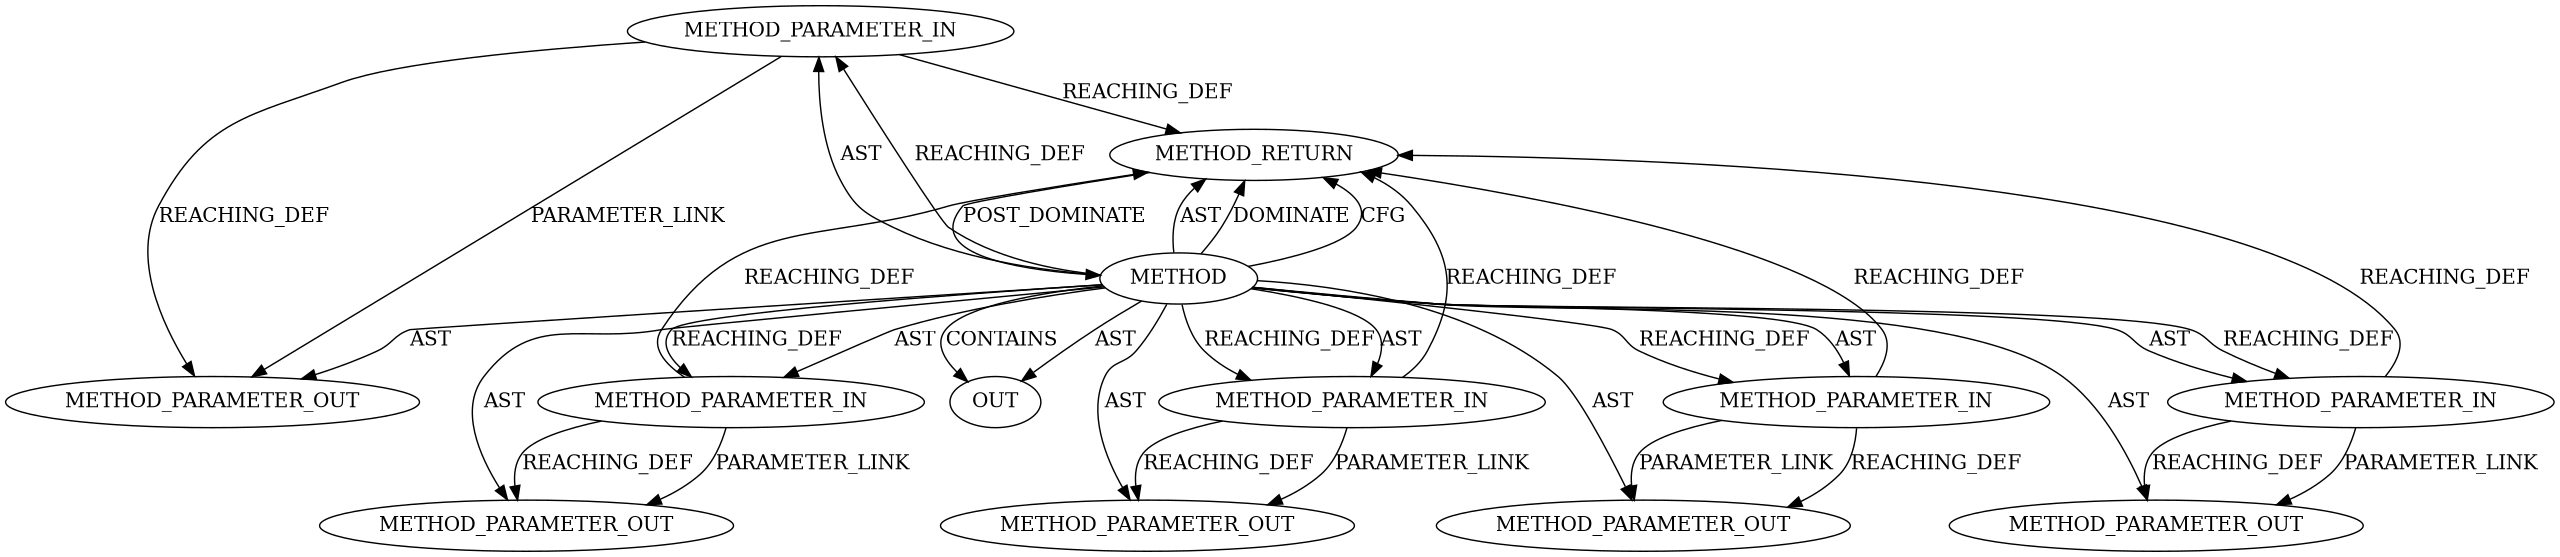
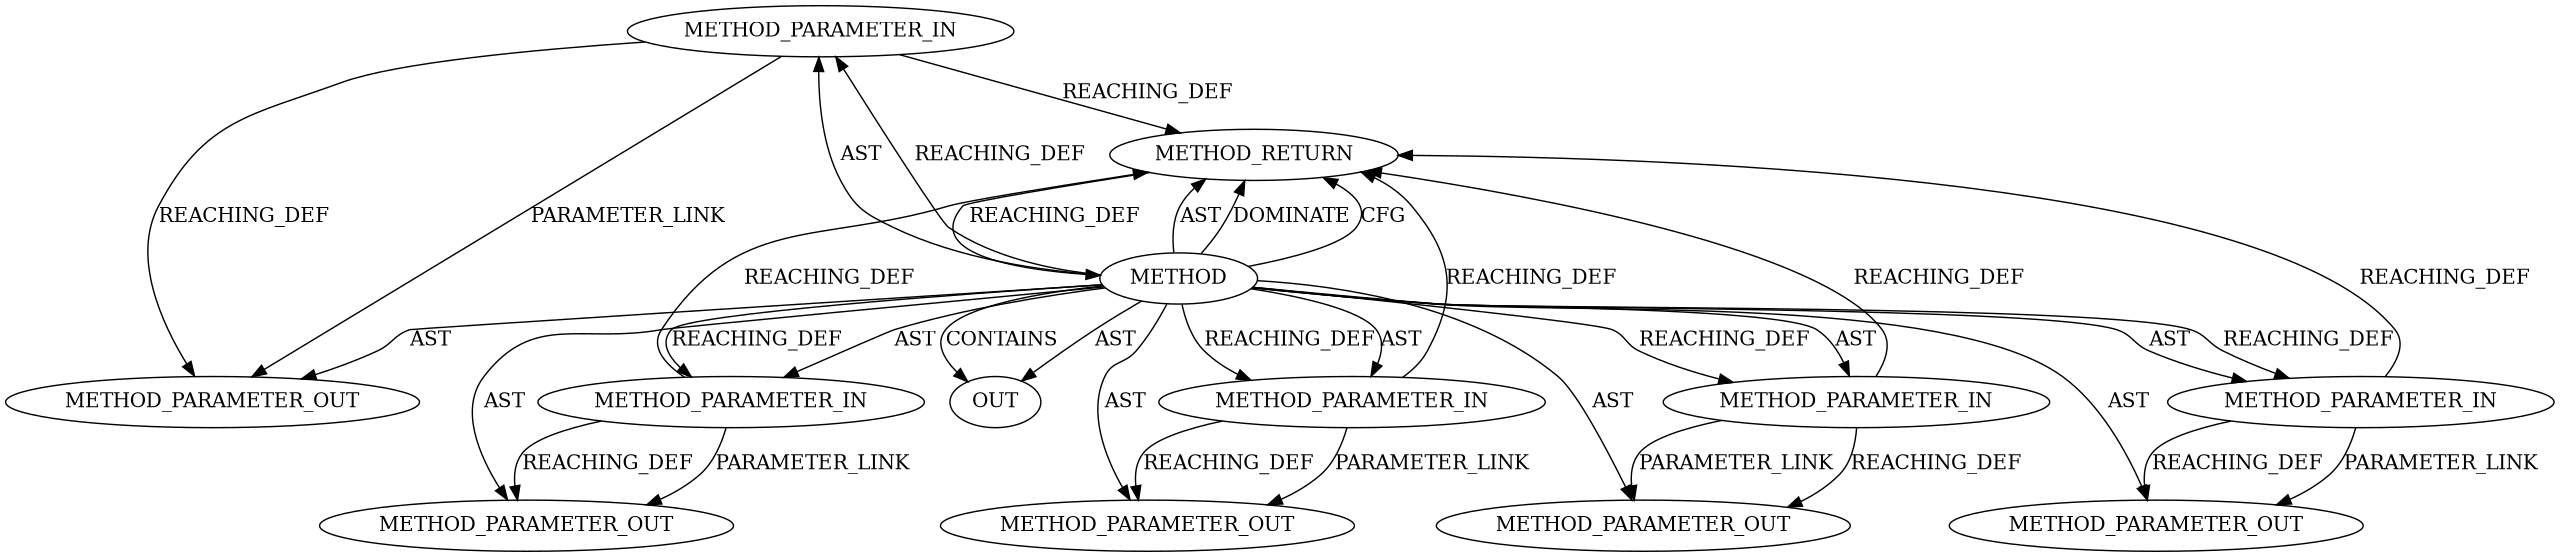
(1055, 217) -> (1055, 217)
